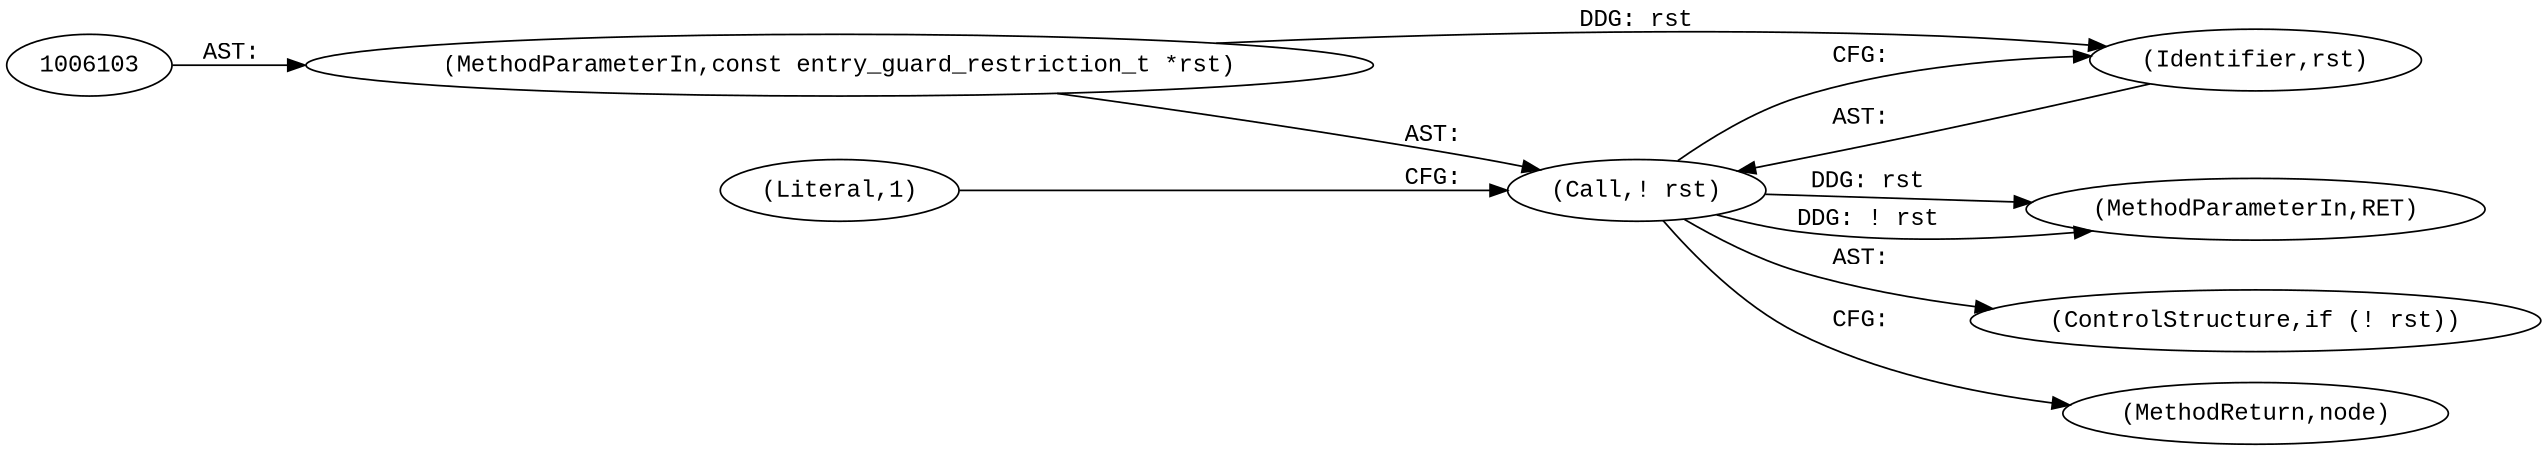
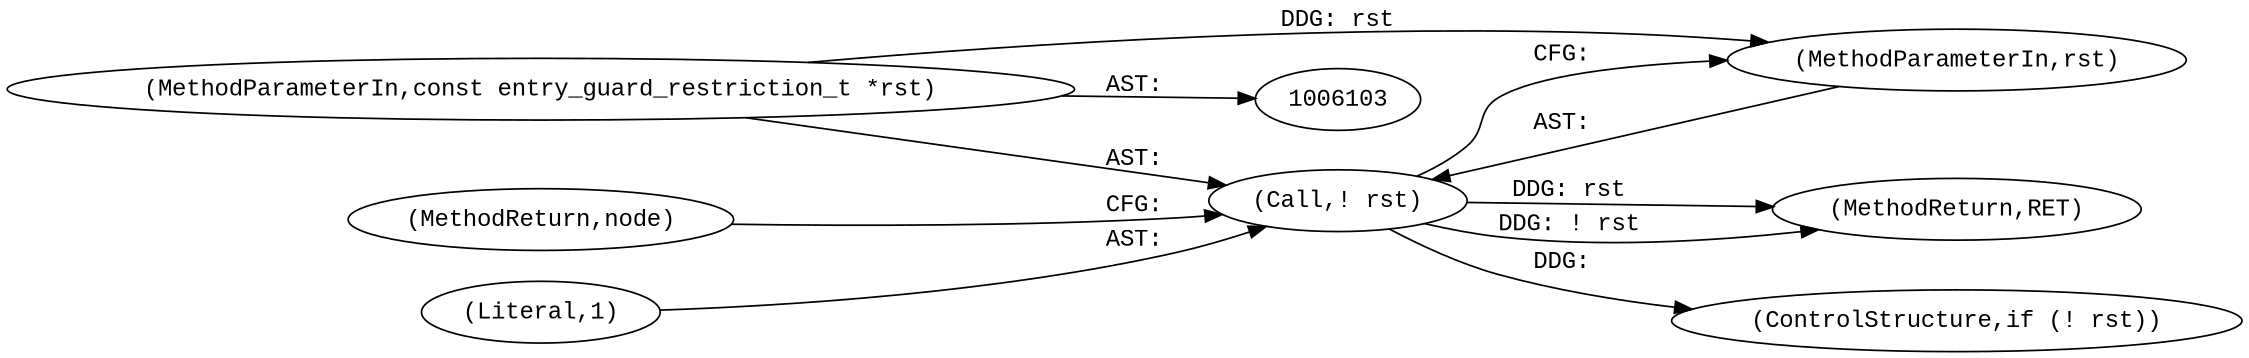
(2256, 60) -> (1957, 60)
(230, 65) -> (1150, 97)
(1441, 178) -> (1142, 239)
(2256, 209) -> (1957, 209)
(1868, 258) -> (1569, 262)
(1838, 351) -> (968, 225)
